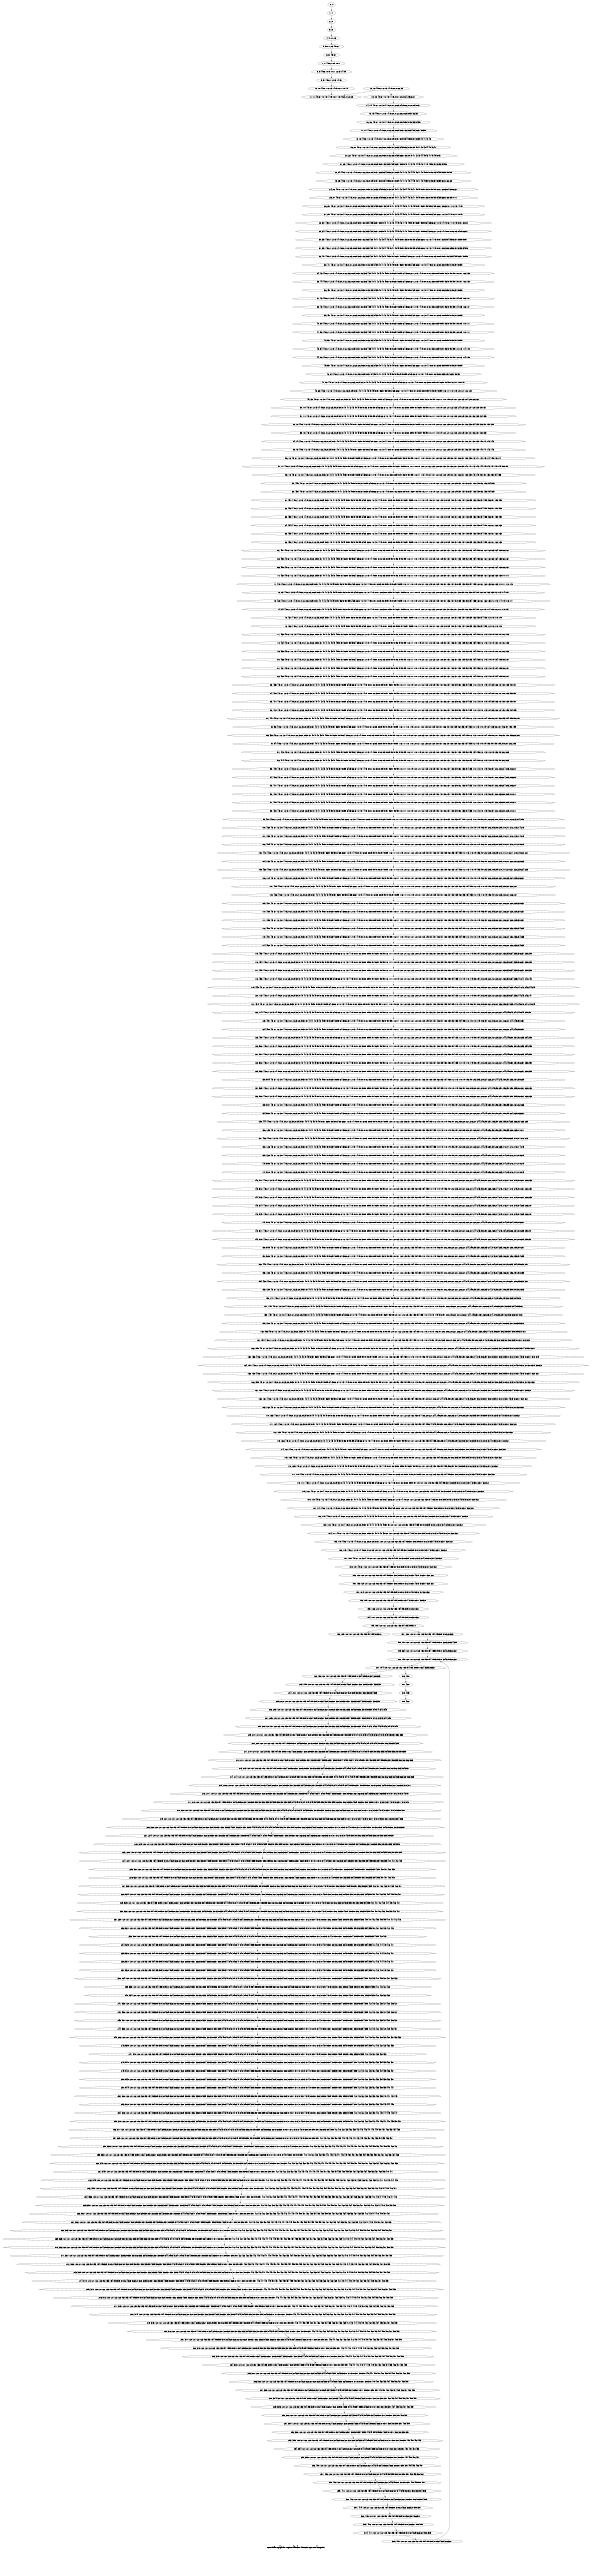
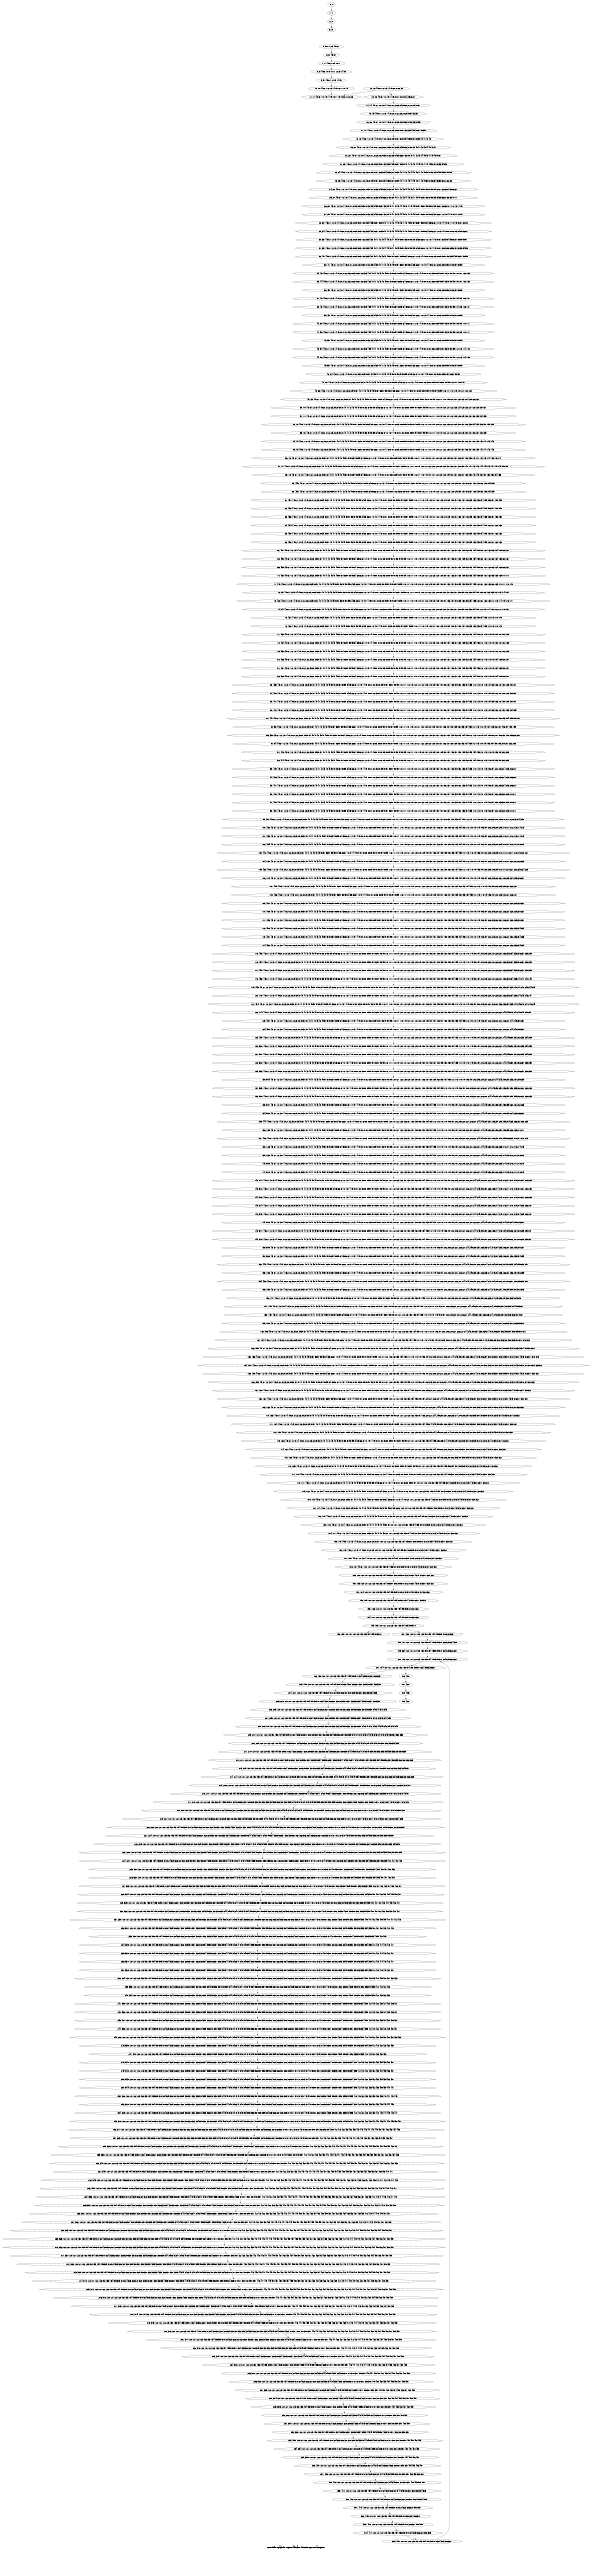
(332, 38) -> none
